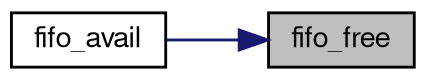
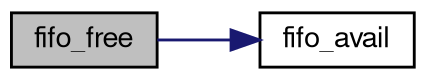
(203, 40) -> (194, 40)
